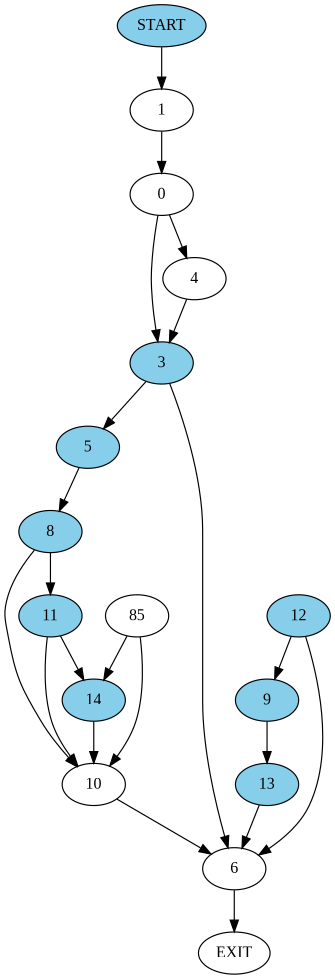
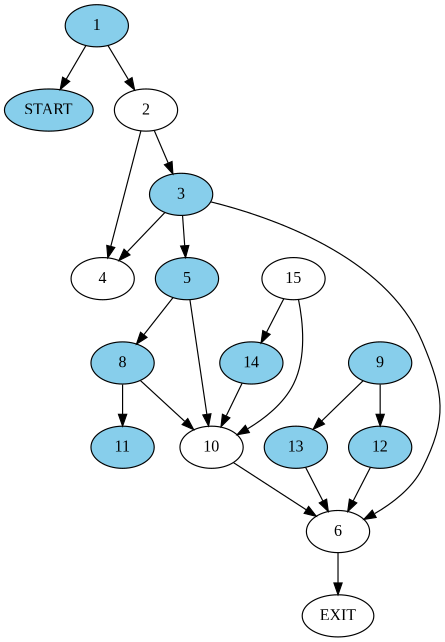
(162, 62) -> (76, 63)
(162, 110) -> (97, 26)
(162, 194) -> (146, 110)
(180, 315) -> (146, 232)
(137, 616) -> (294, 279)
(285, 652) -> (380, 399)
(69, 653) -> none
(47, 699) -> (198, 357)
